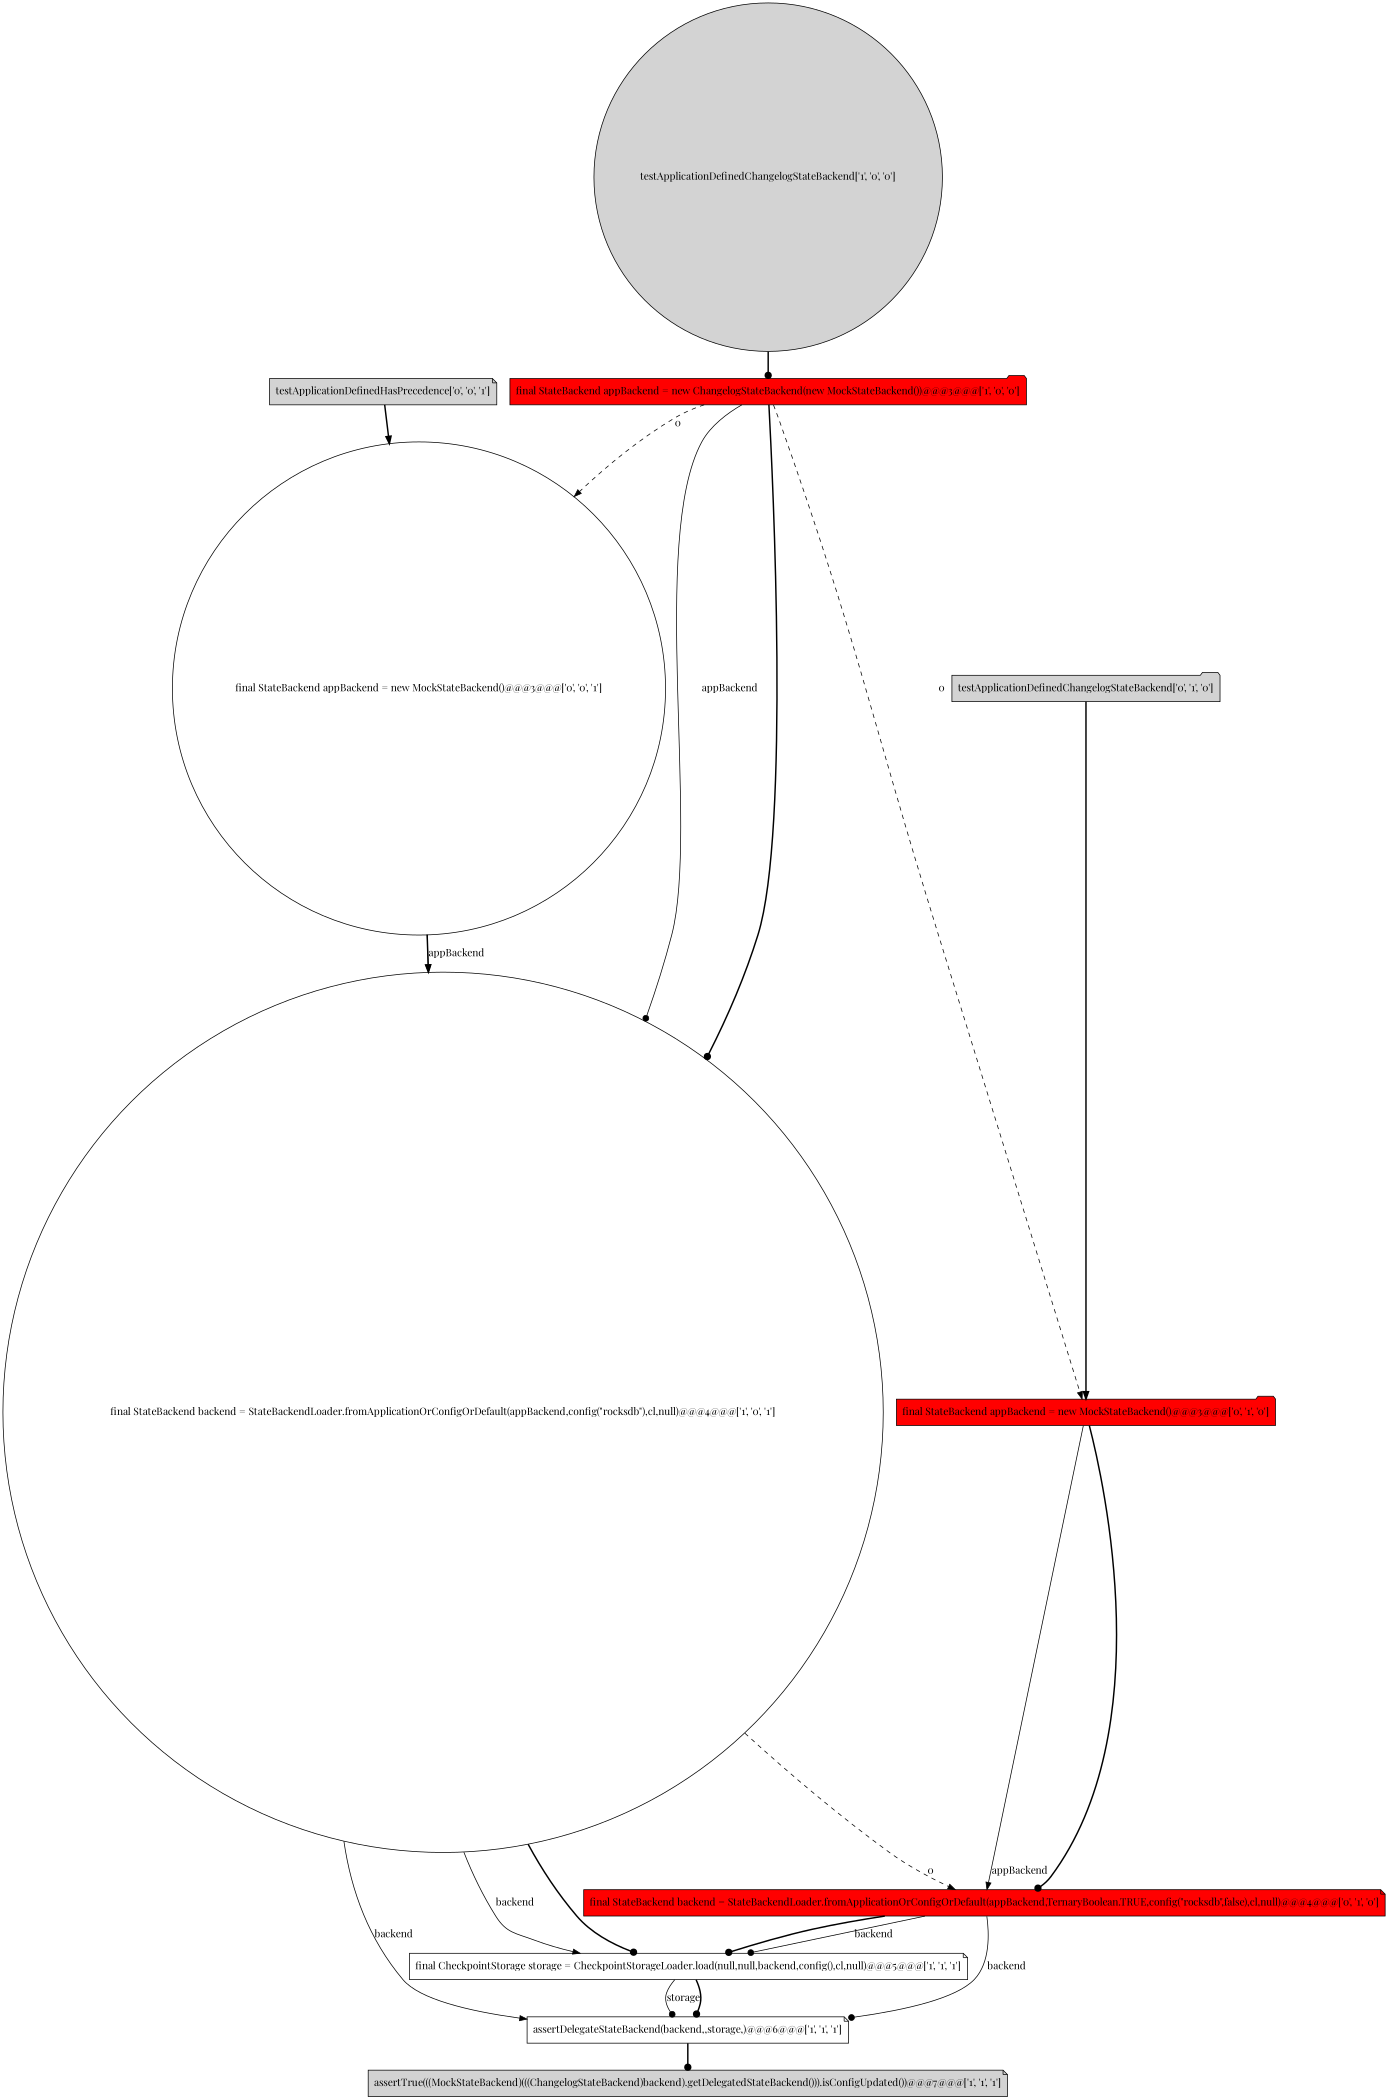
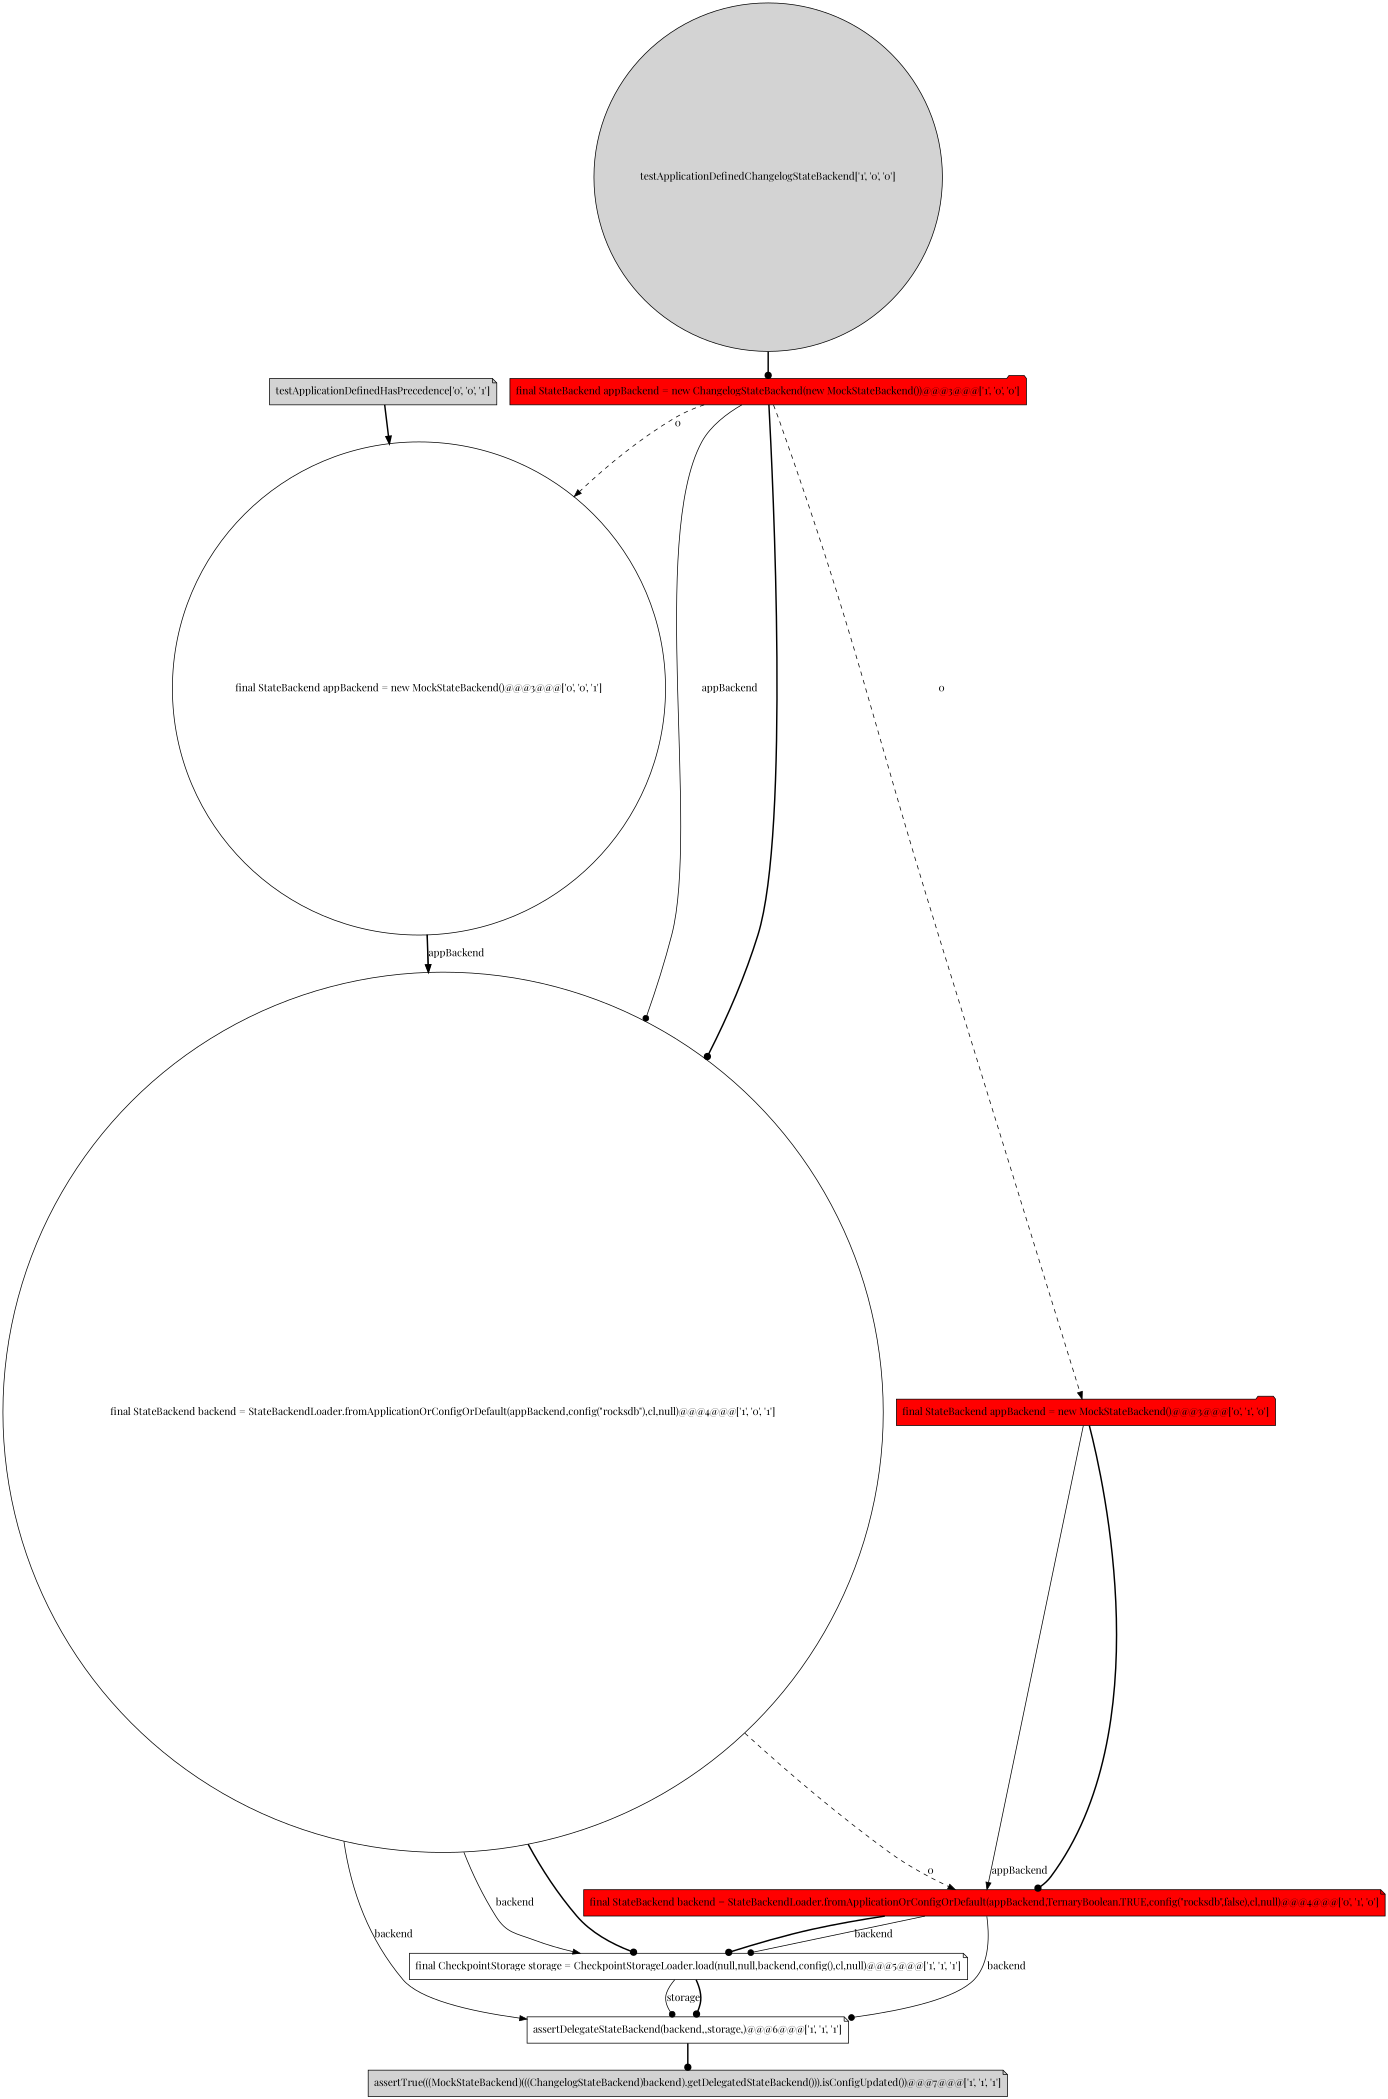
(1086, 688) -> none
